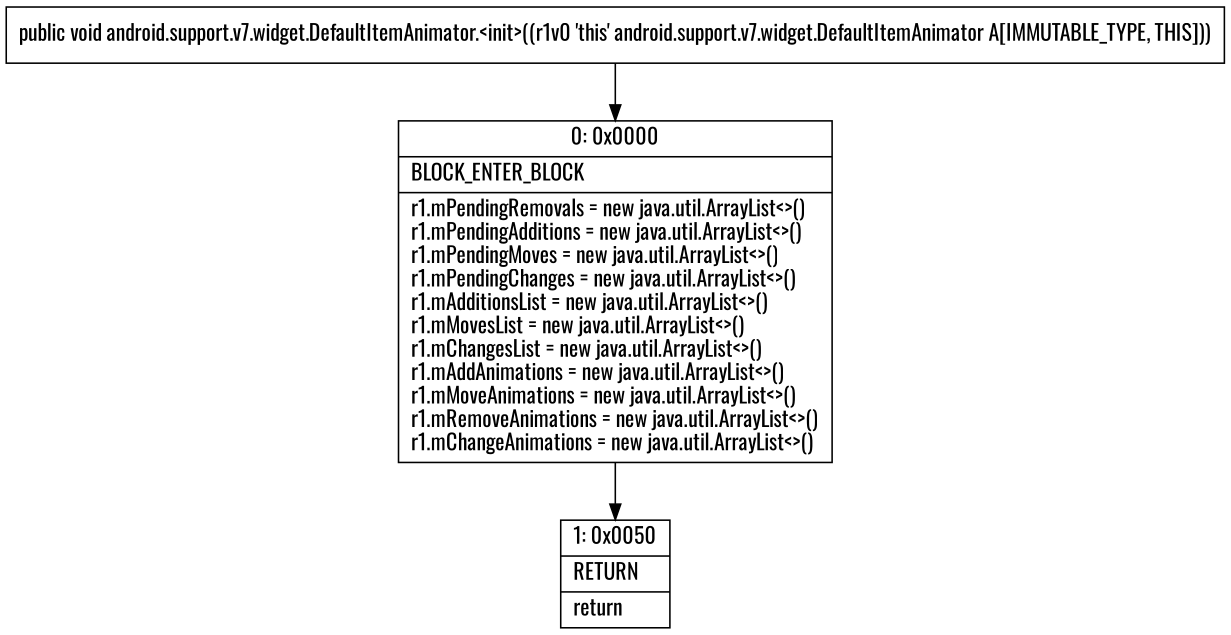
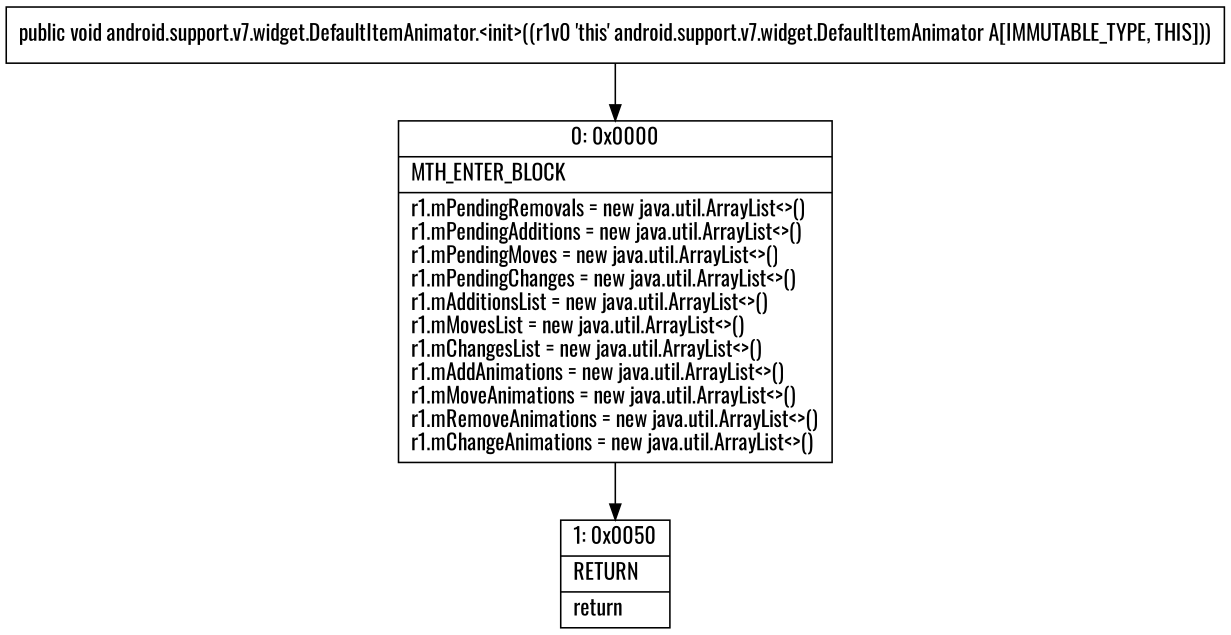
(498, 174) -> (489, 174)
